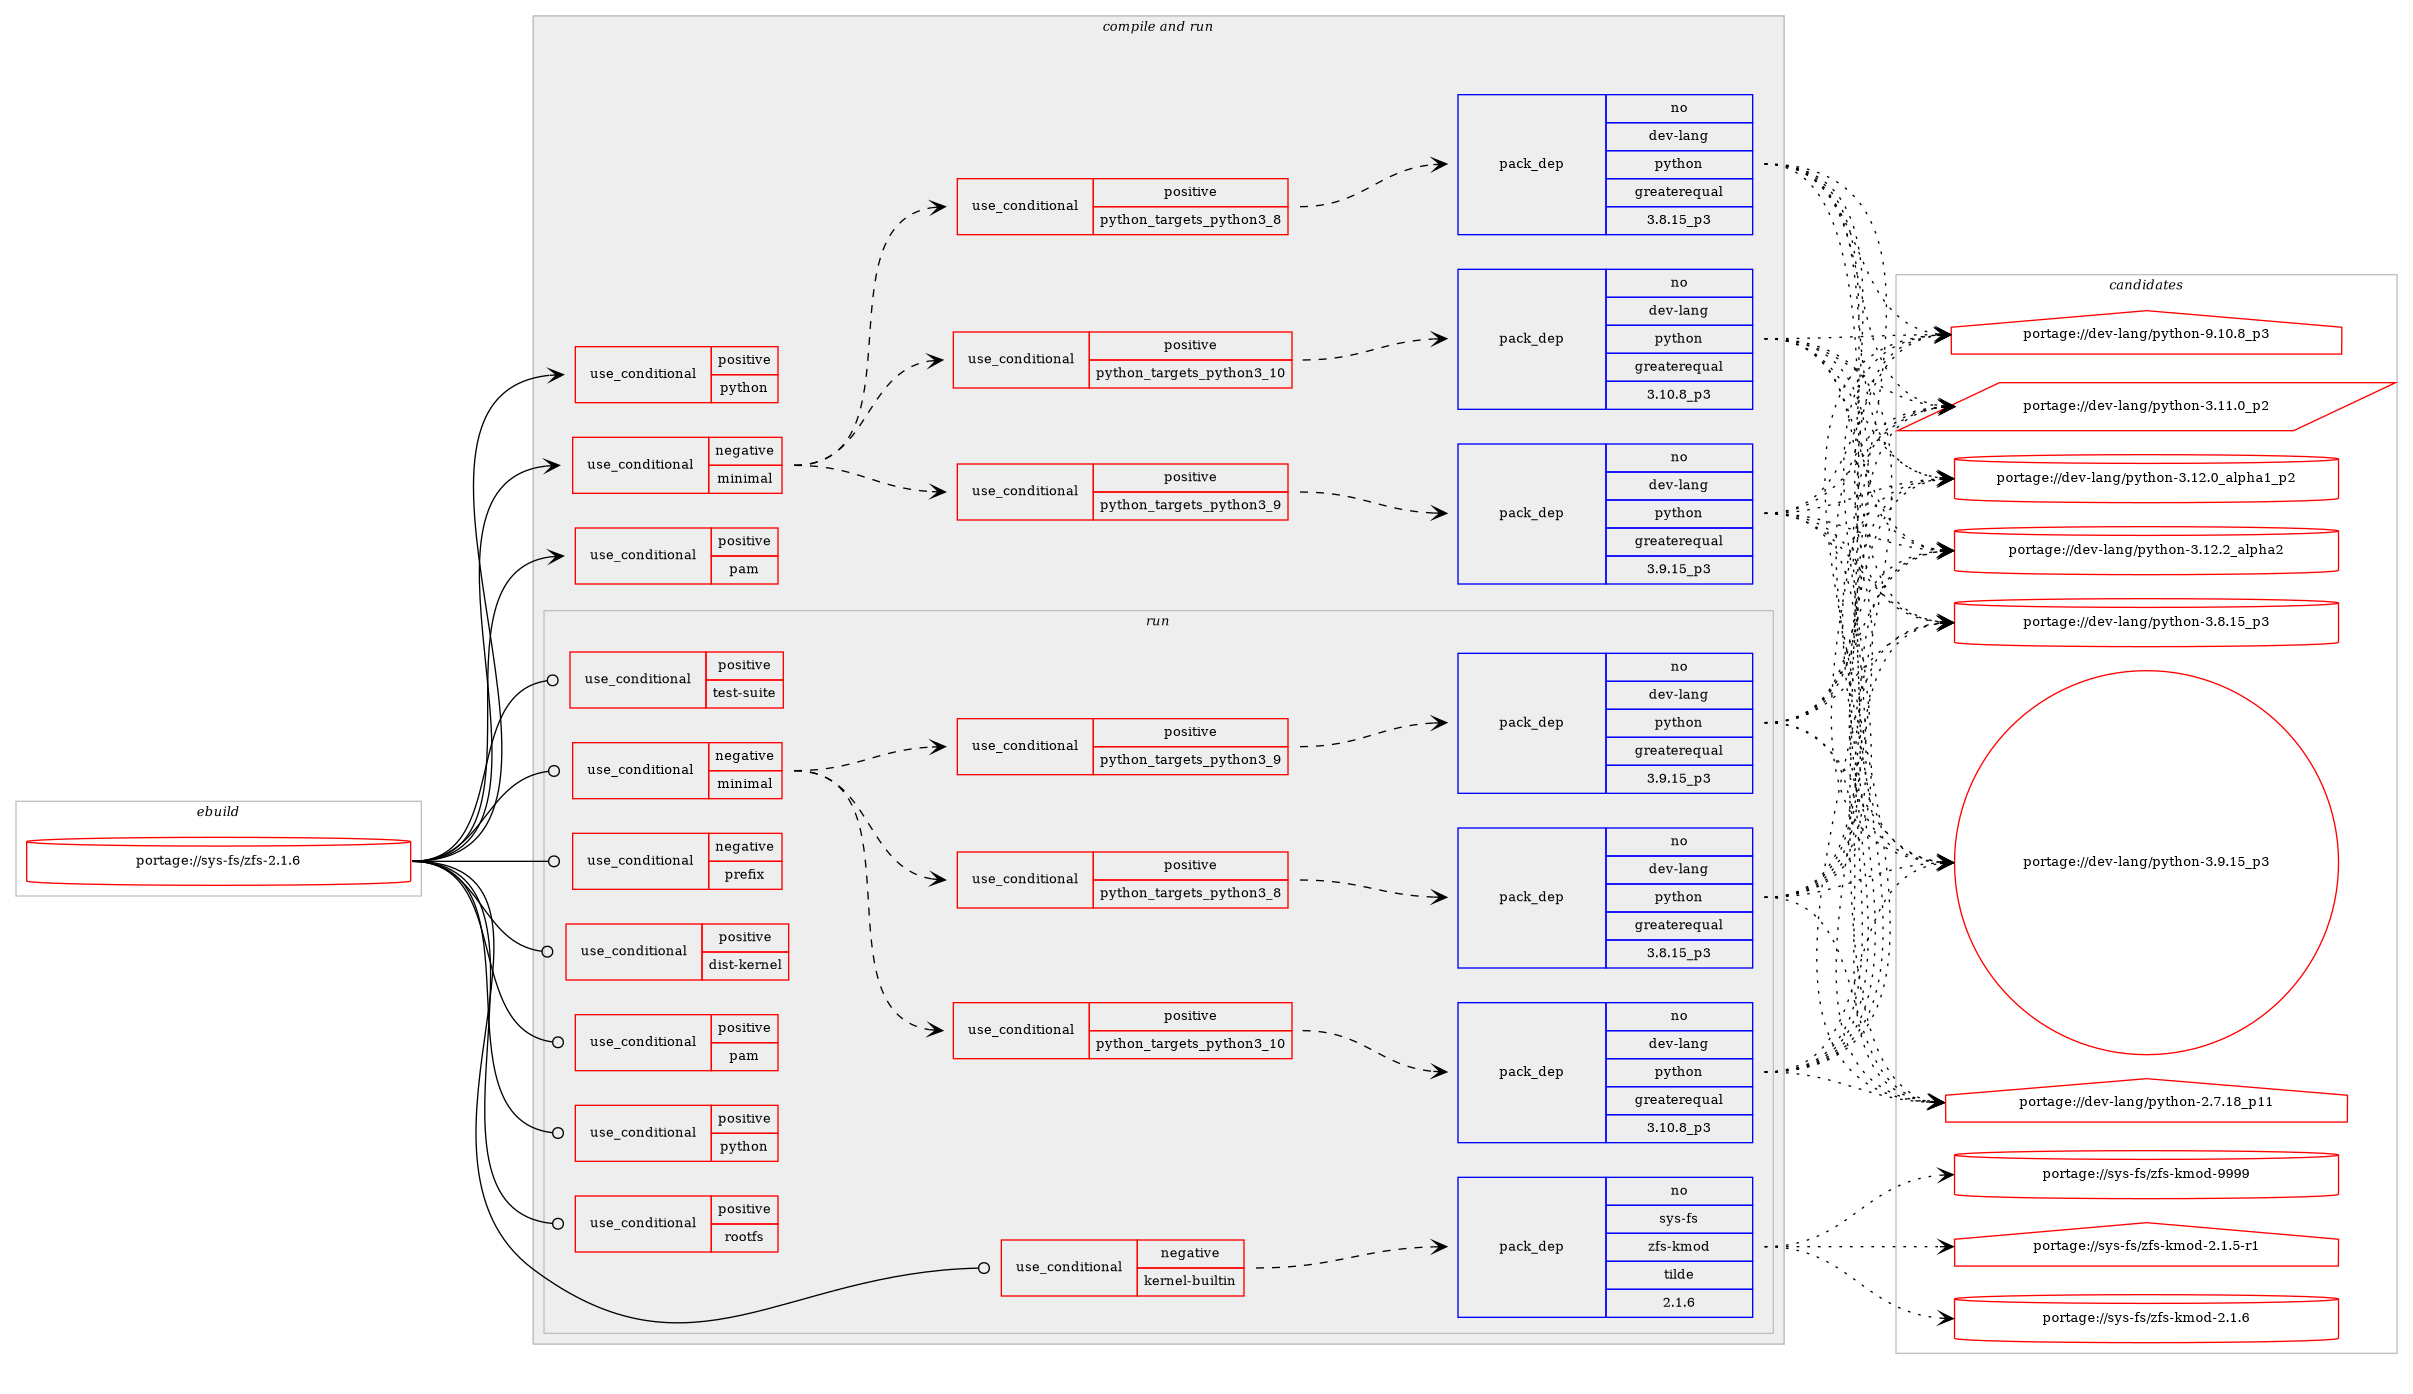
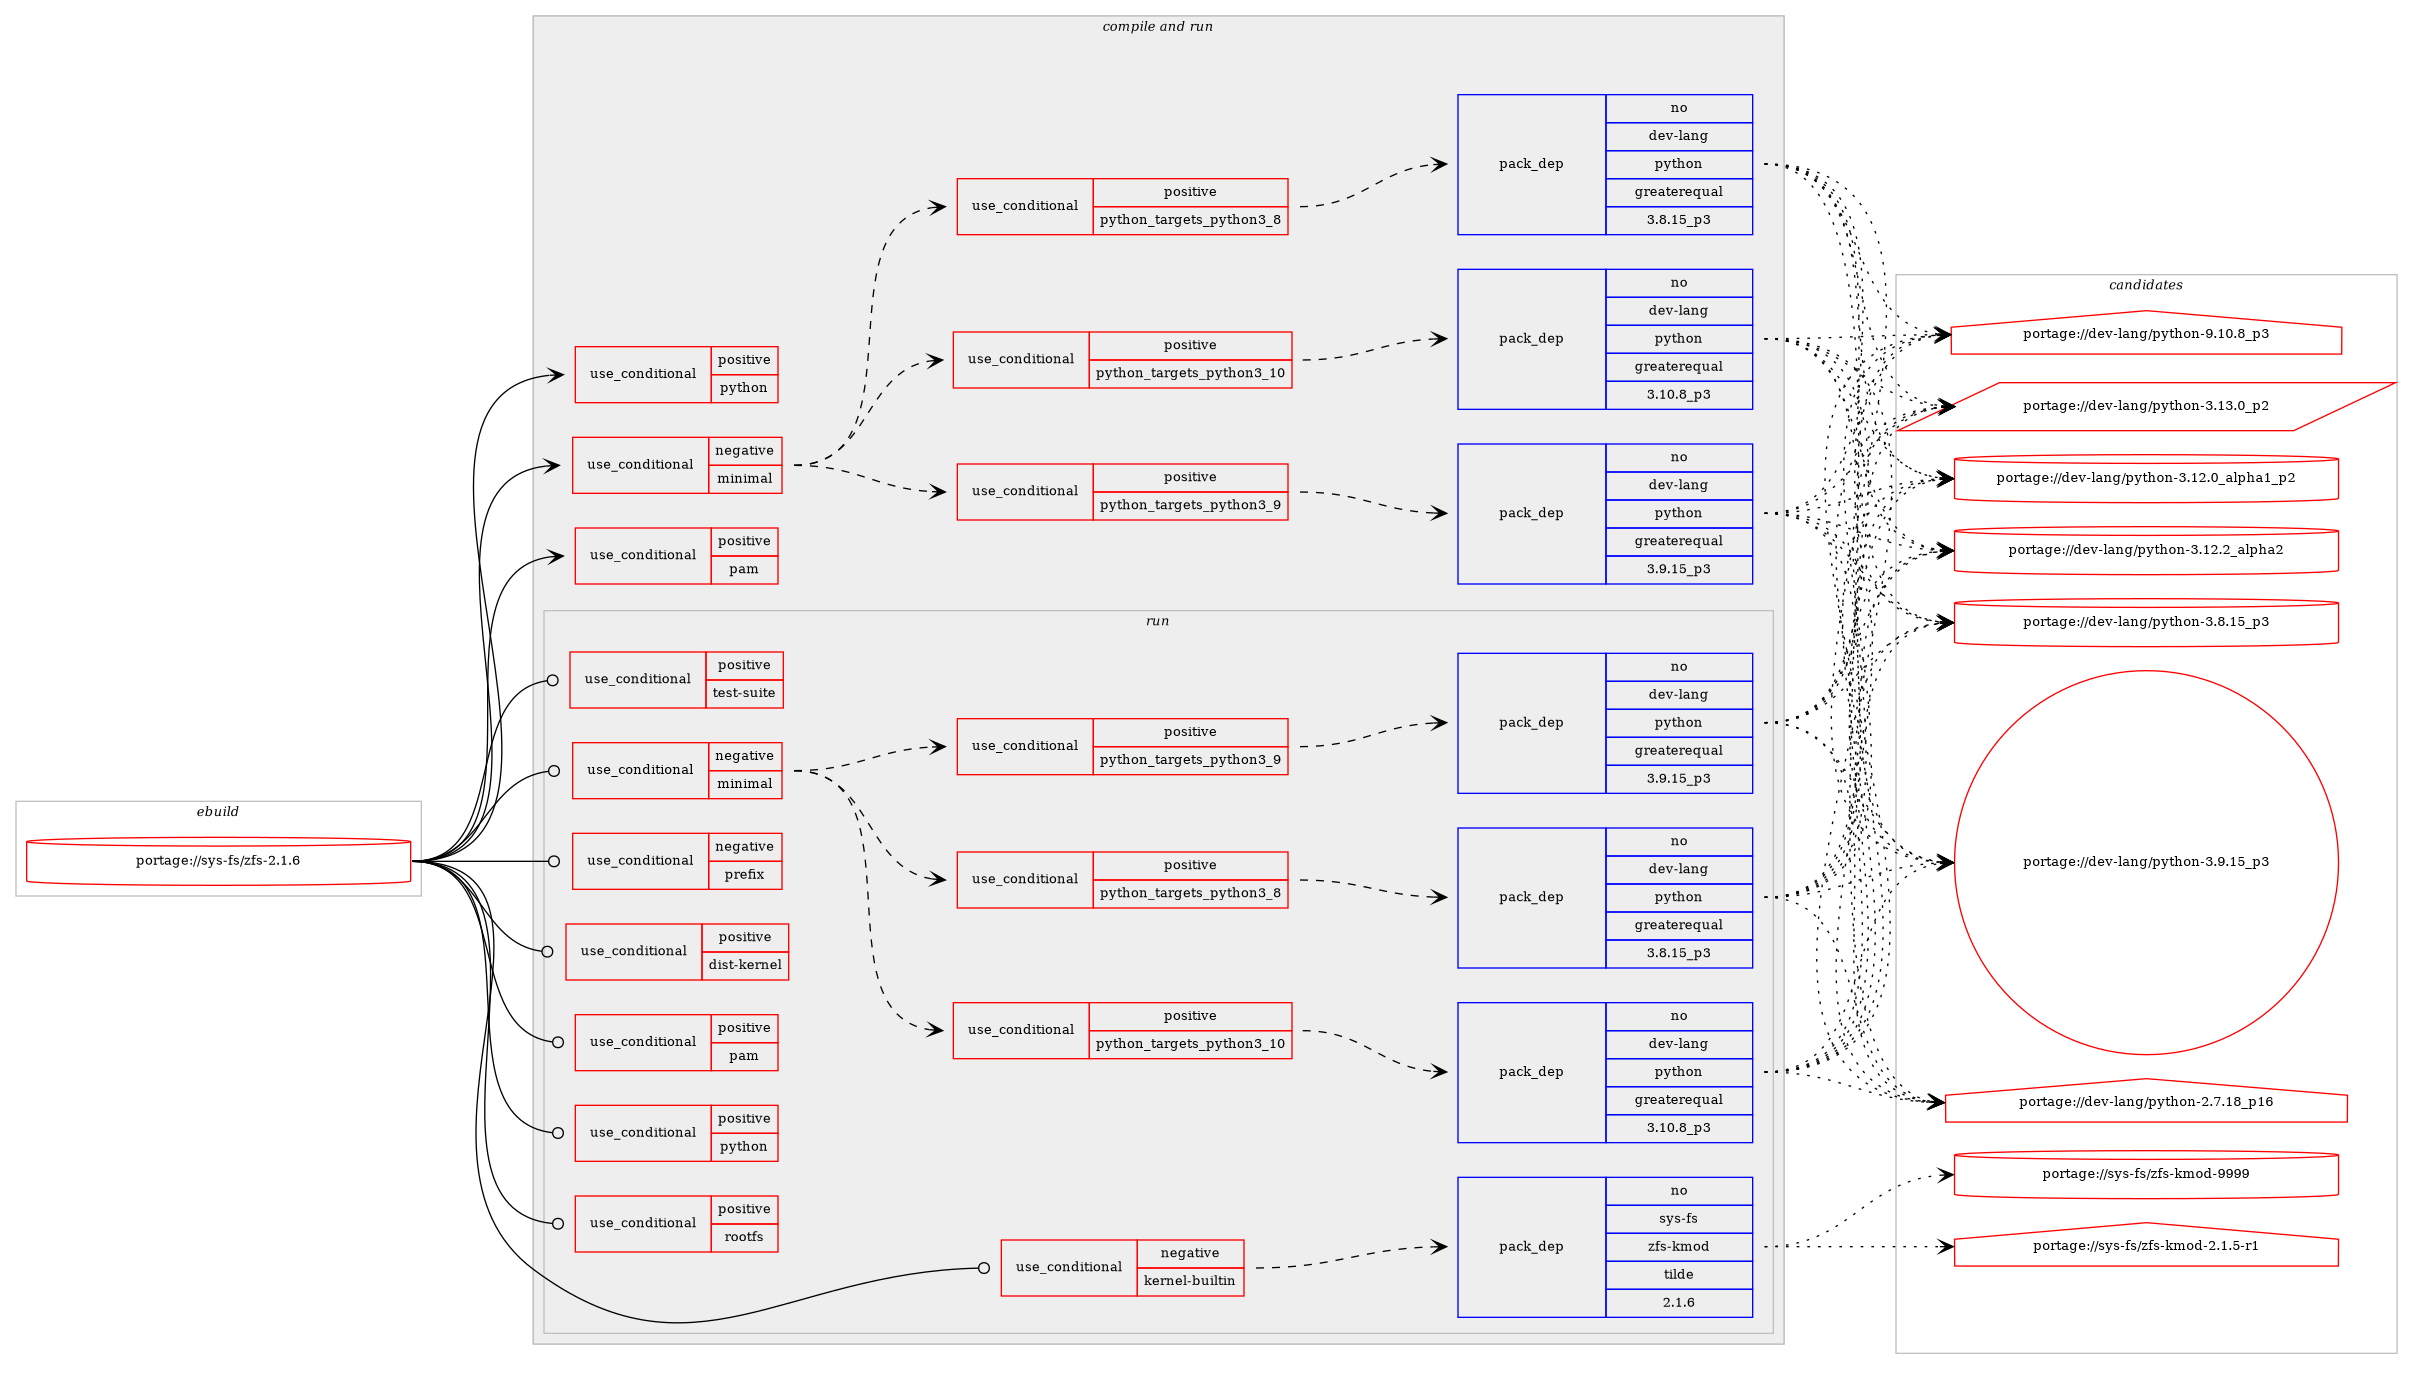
(2147, 407) -> (2147, 407)
(2147, 1103) -> (2147, 1103)
(2147, 1319) -> none
